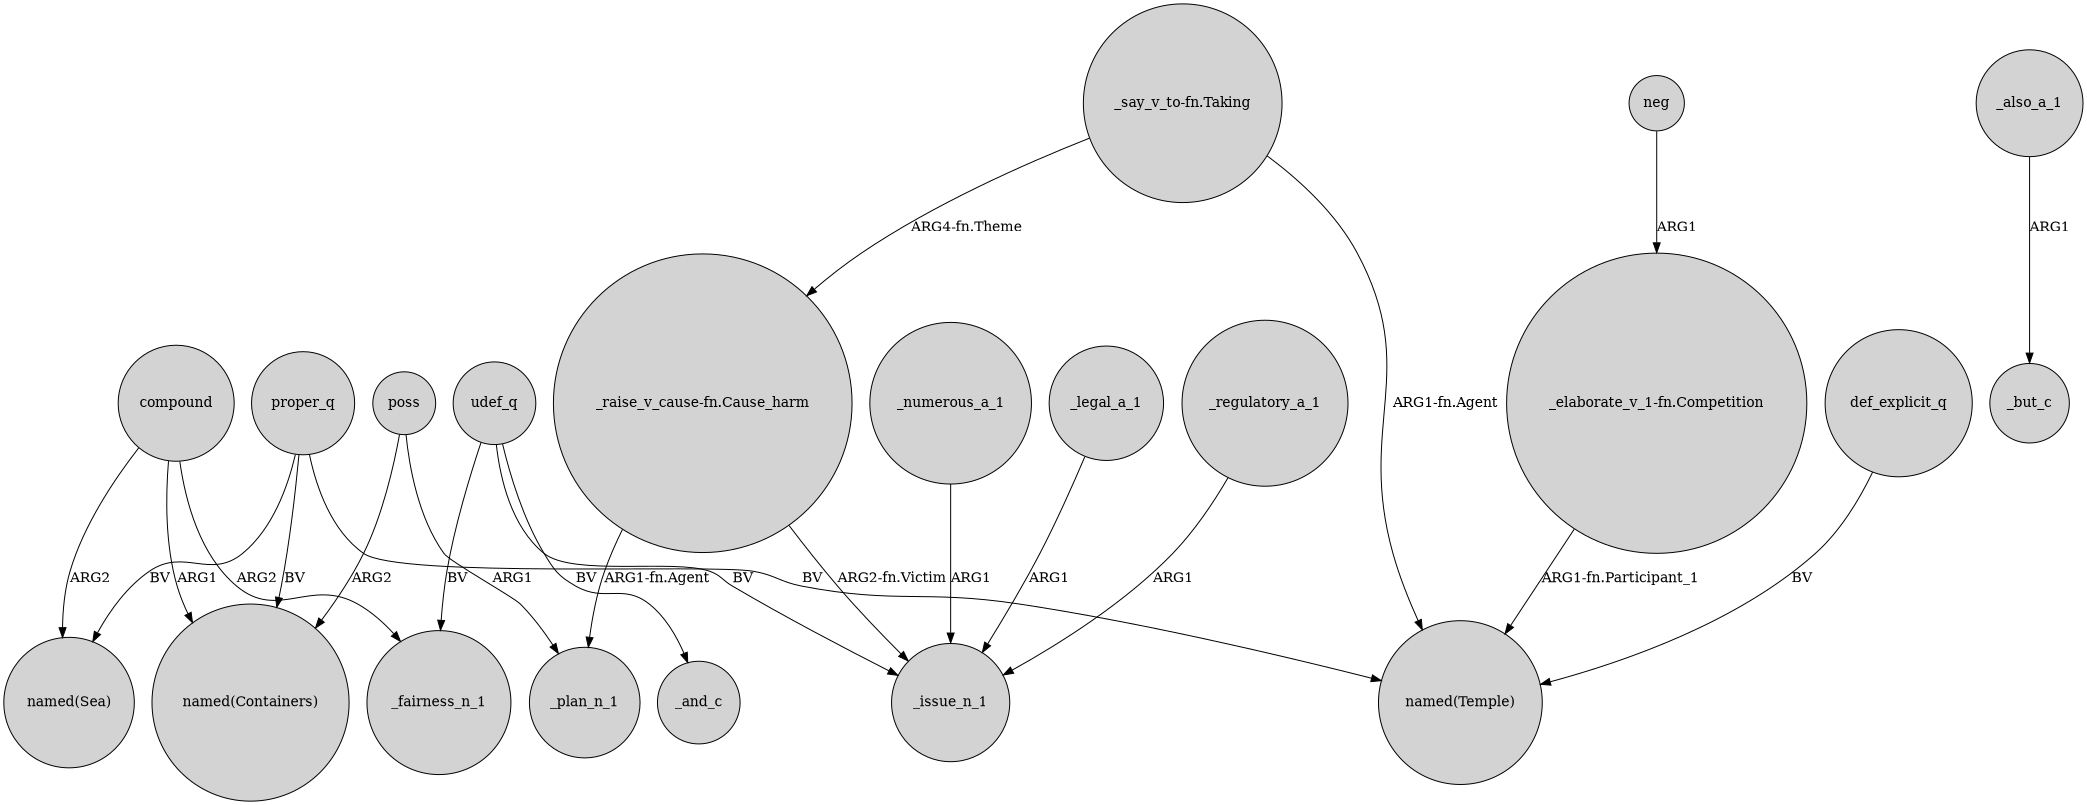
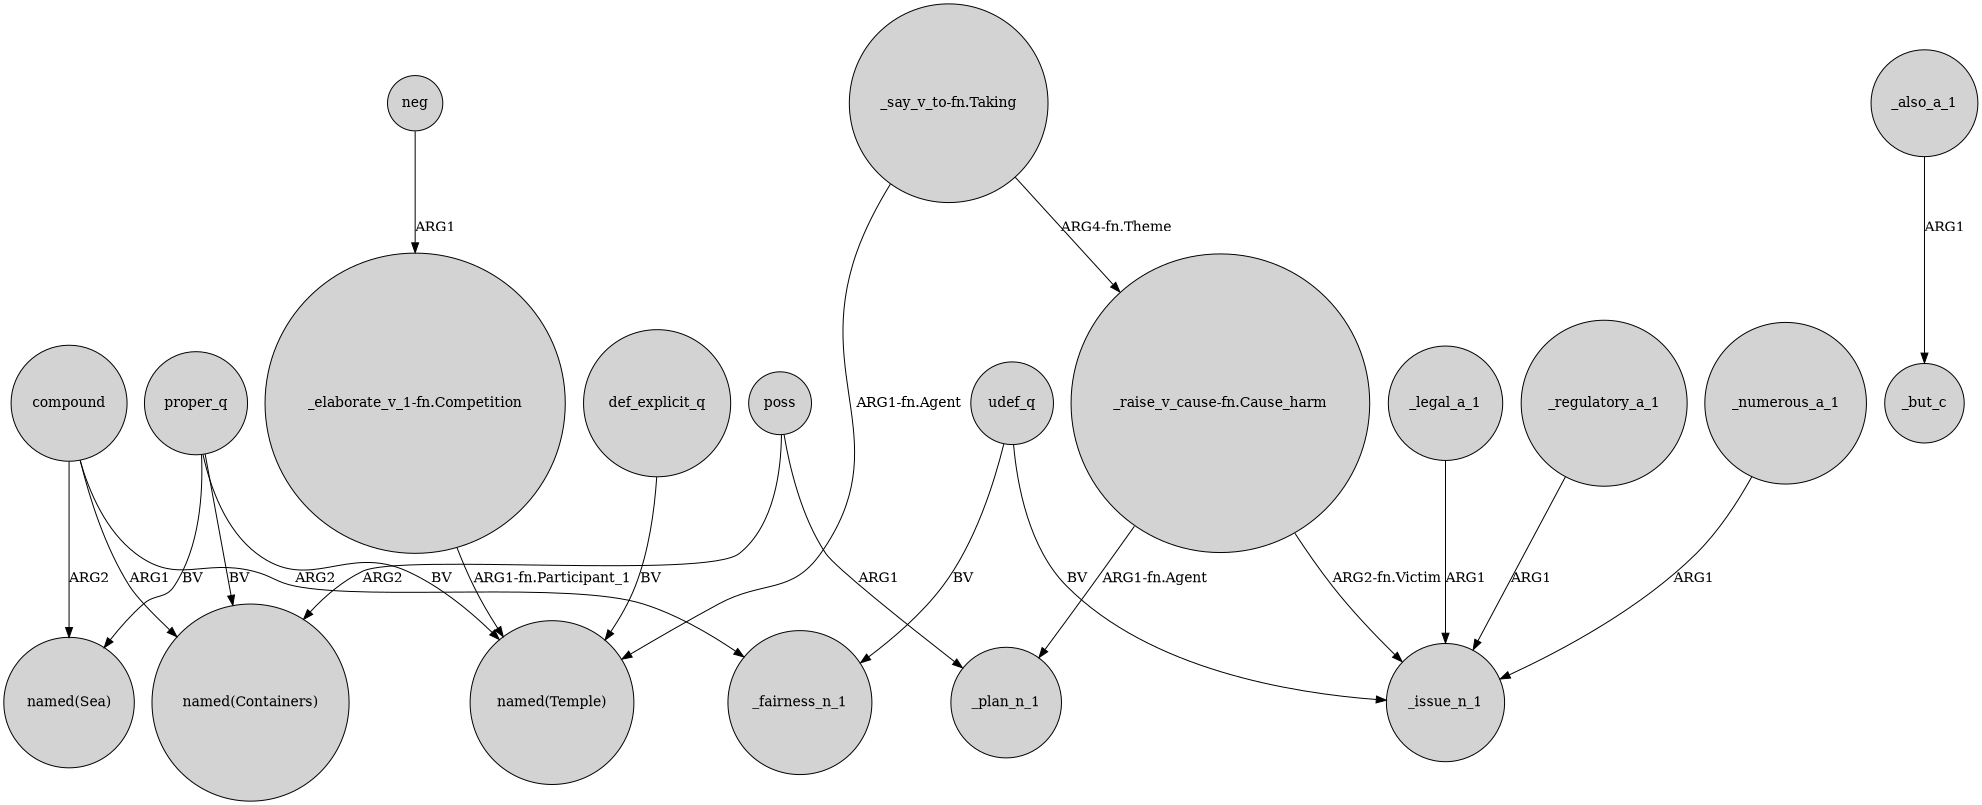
(699, 703) -> none
